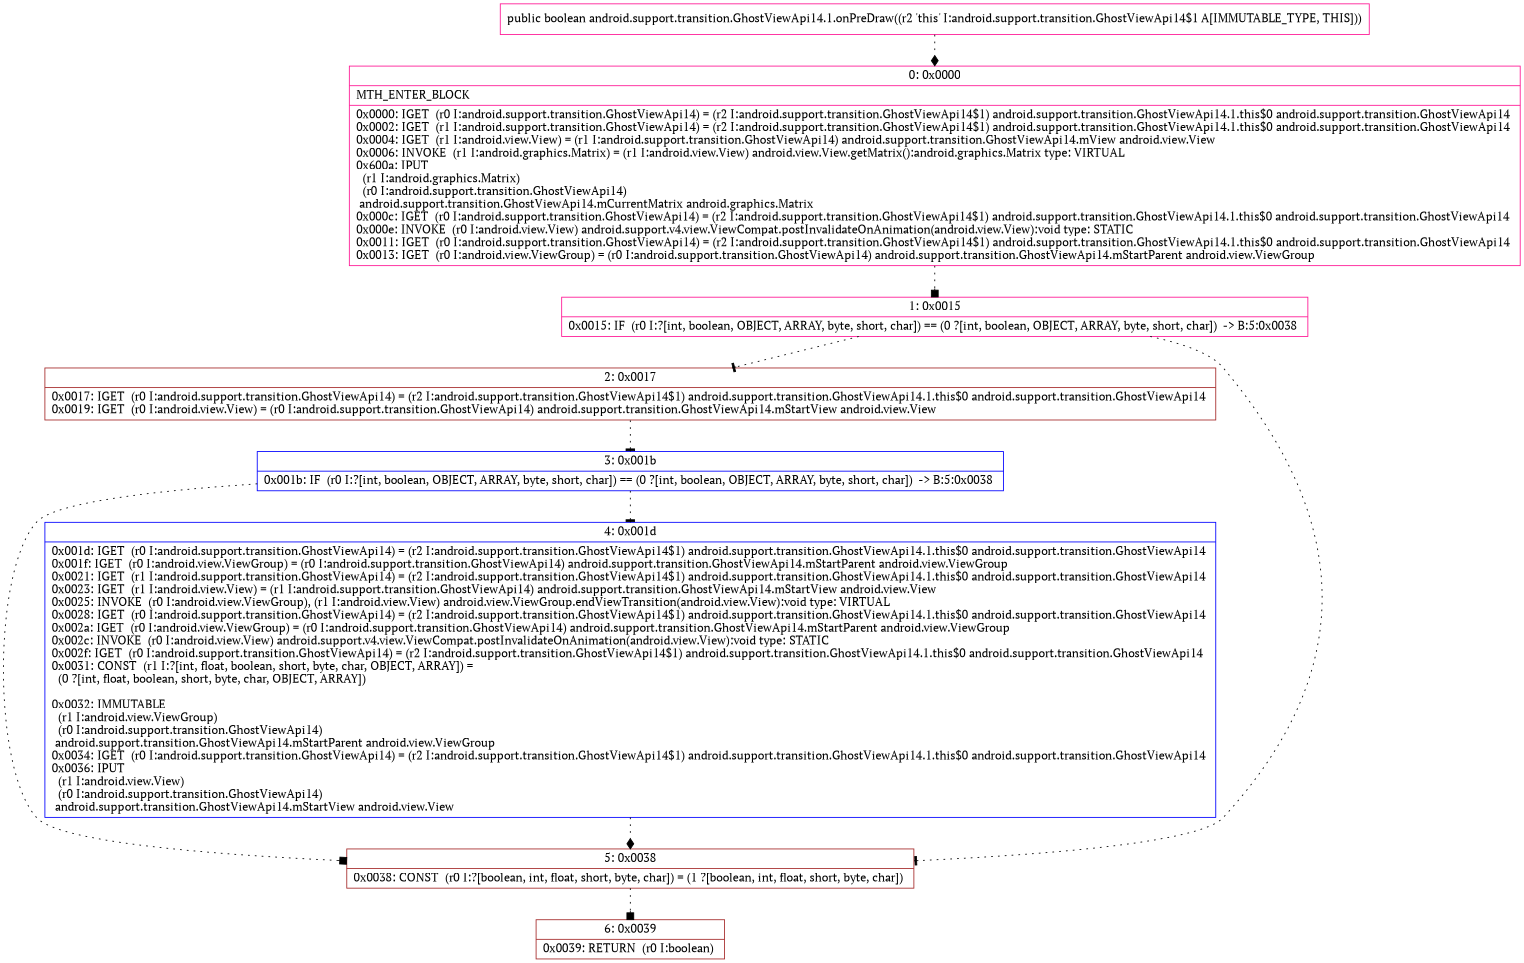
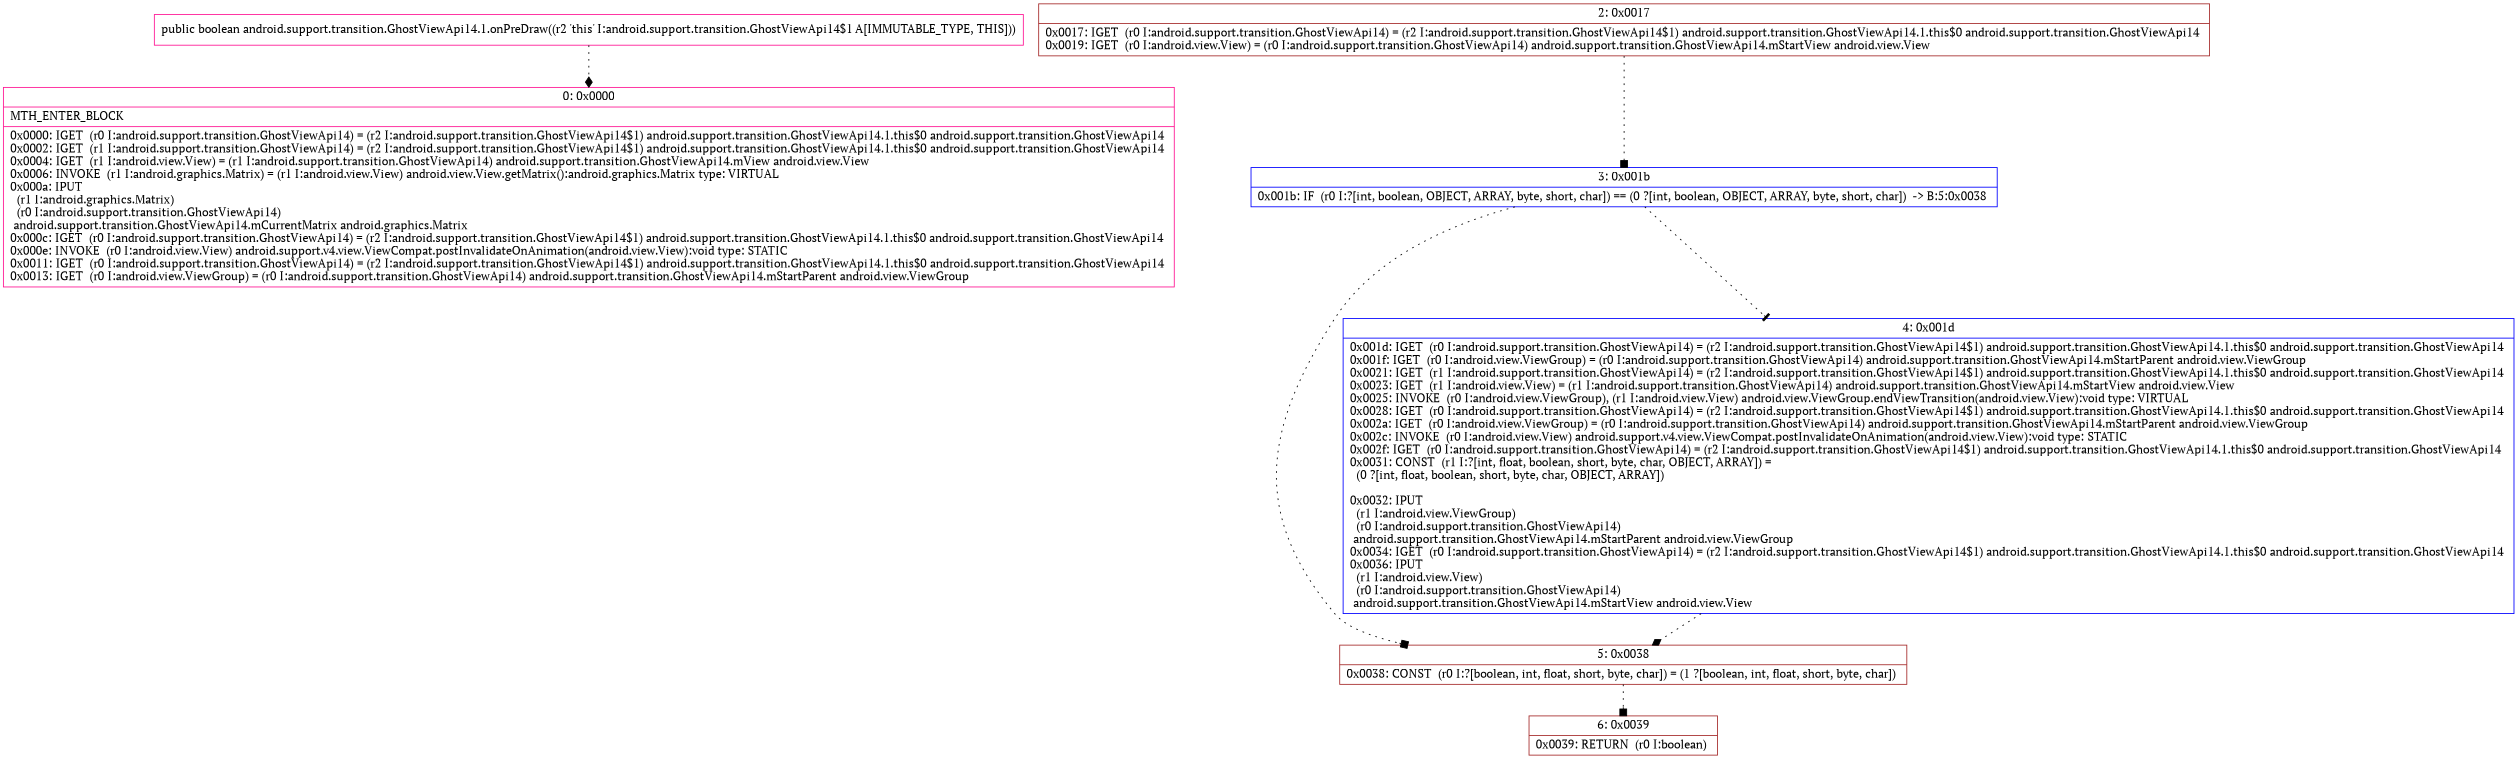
(396, 166) -> (50, 187)
(935, 317) -> none
(630, 434) -> (1624, 107)
(112, 705) -> (1390, 501)
